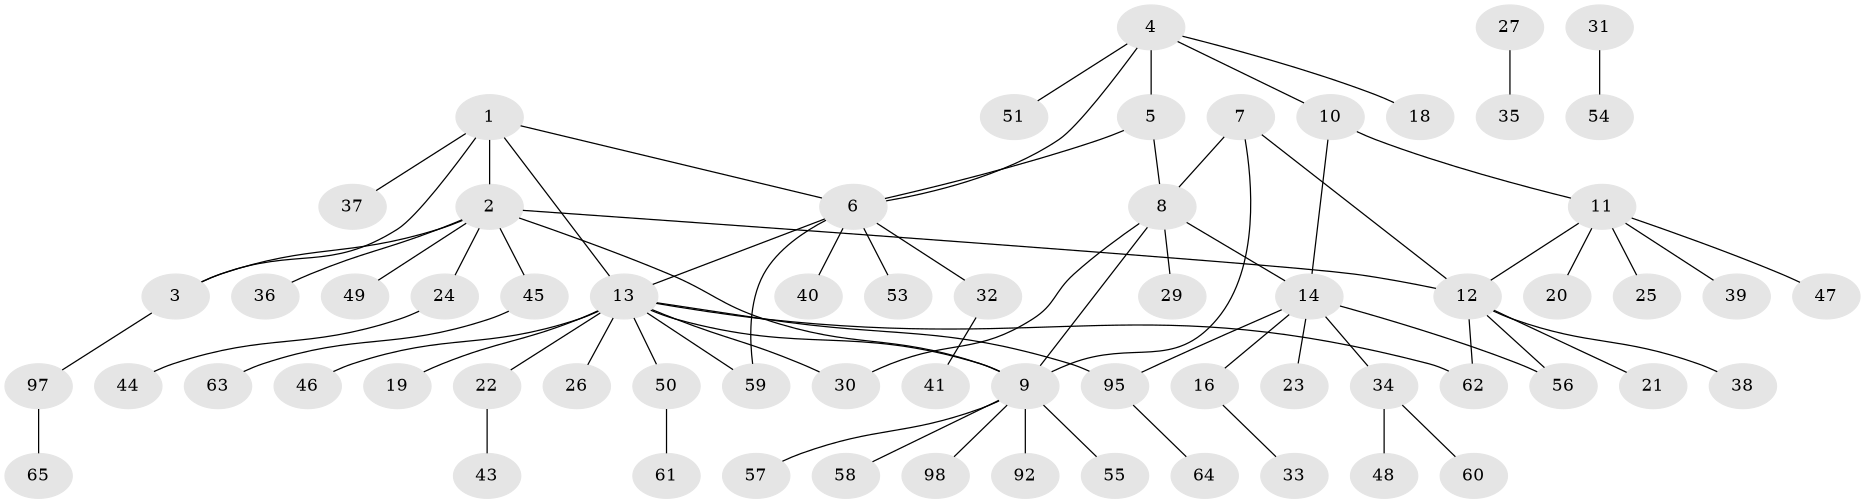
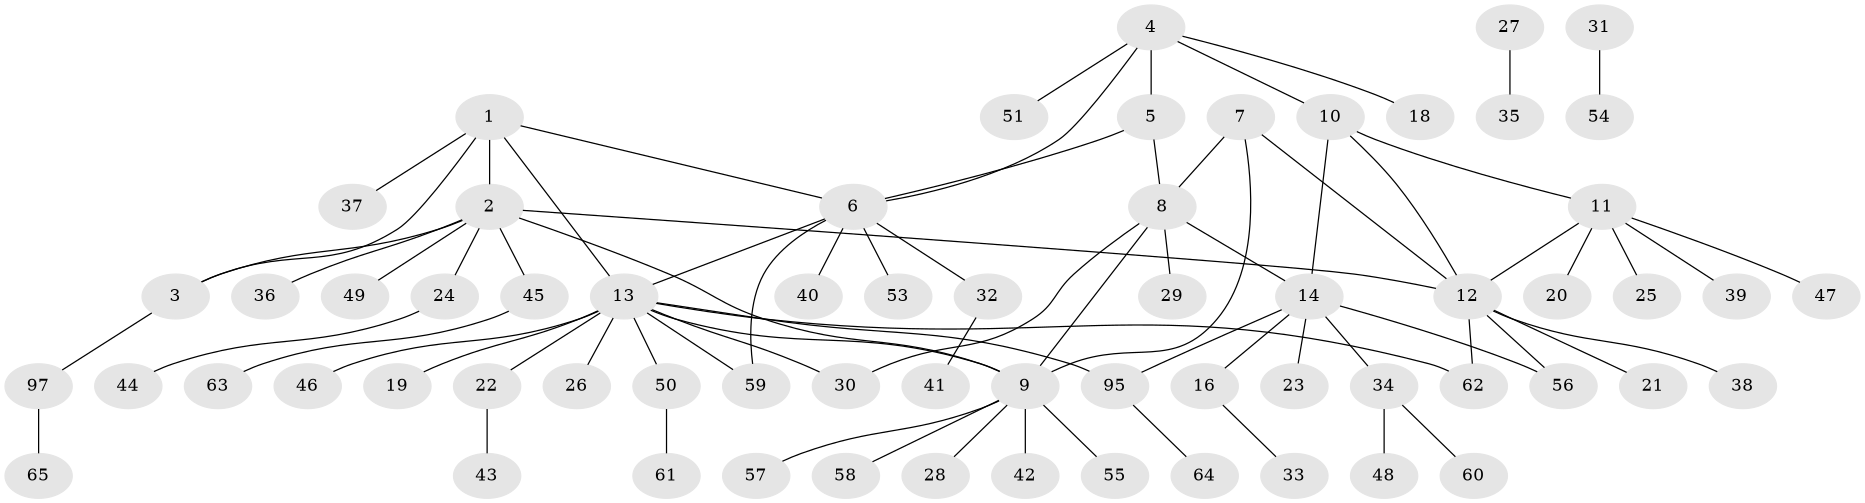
none -> (1409, 201)
(936, 476) -> (936, 476)
(1025, 476) -> (1025, 476)
